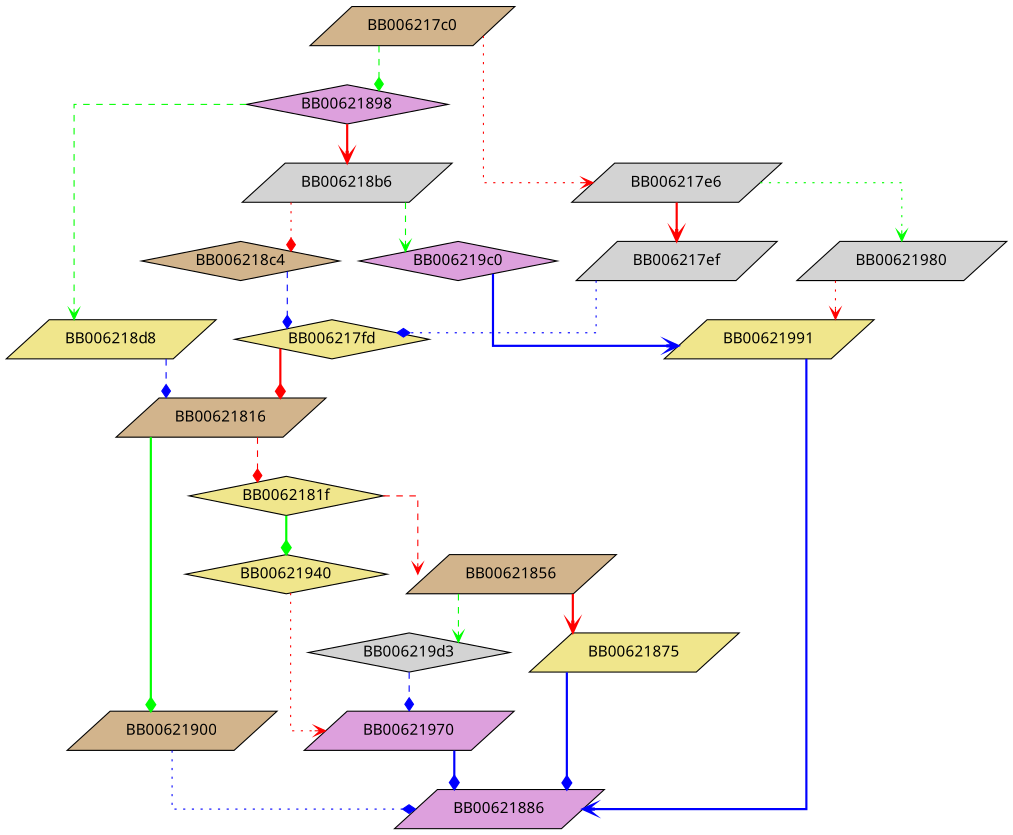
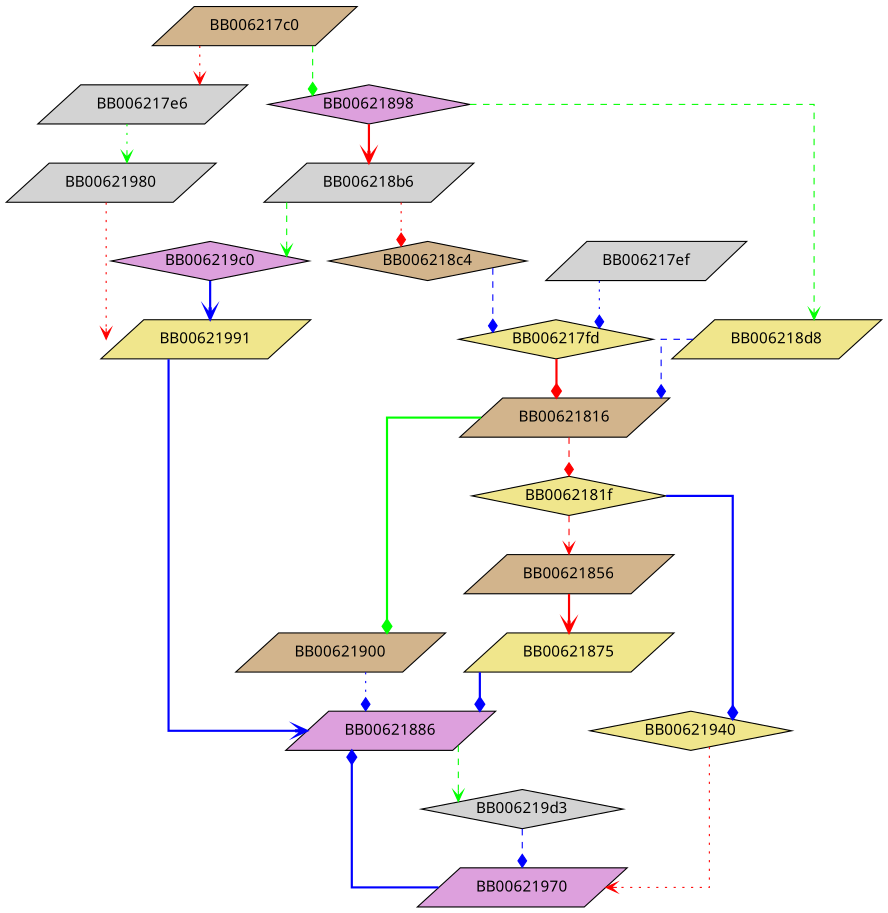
(677, 216) -> none
(286, 528) -> (733, 568)
(458, 613) -> (458, 768)
